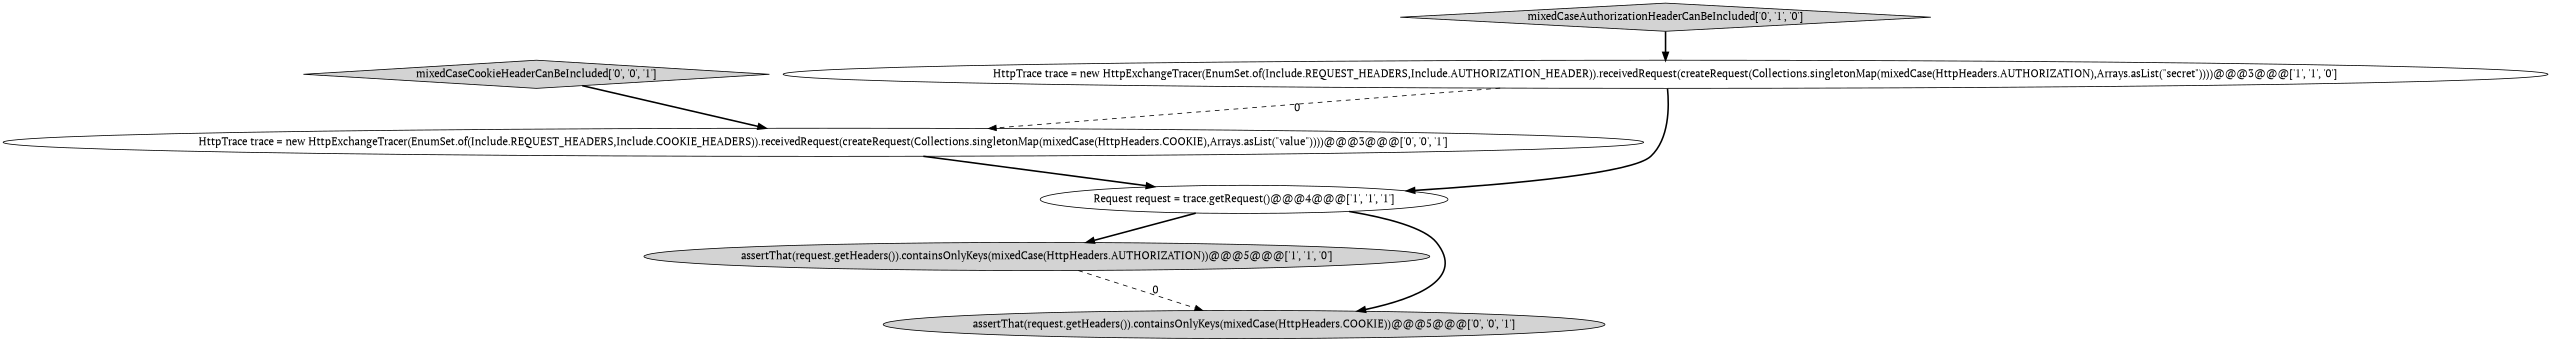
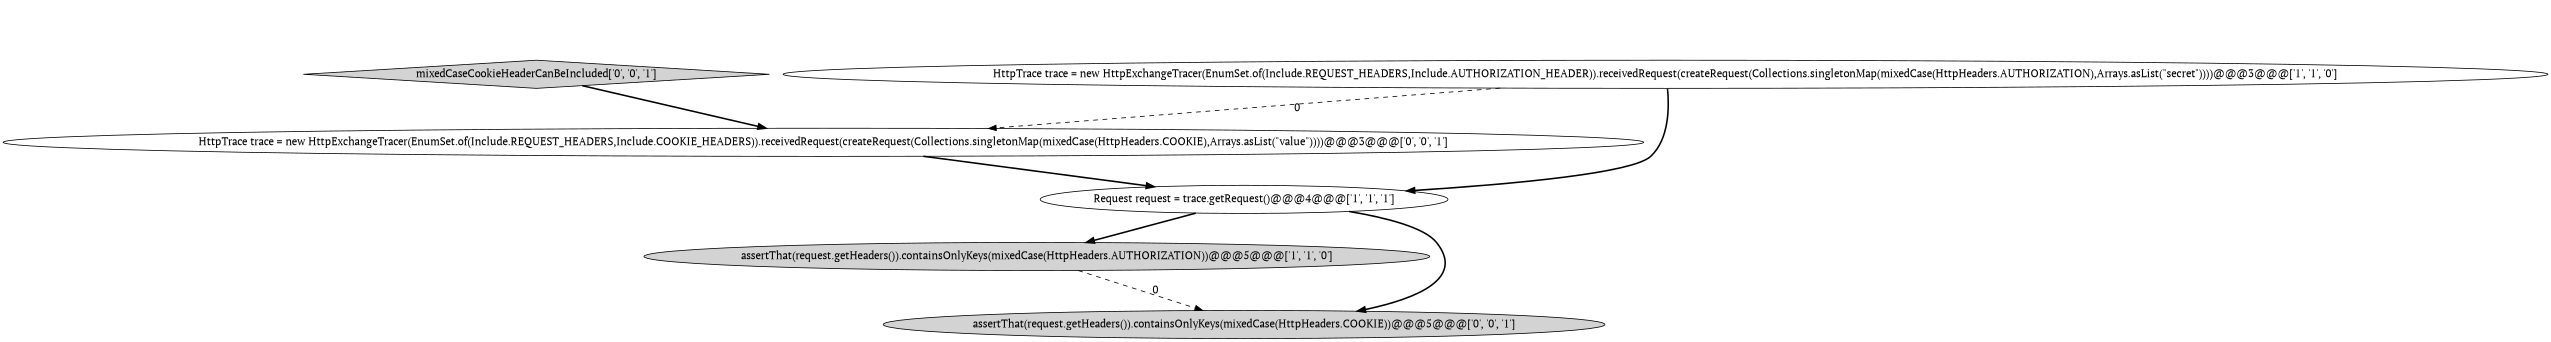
(1666, 17) -> none
